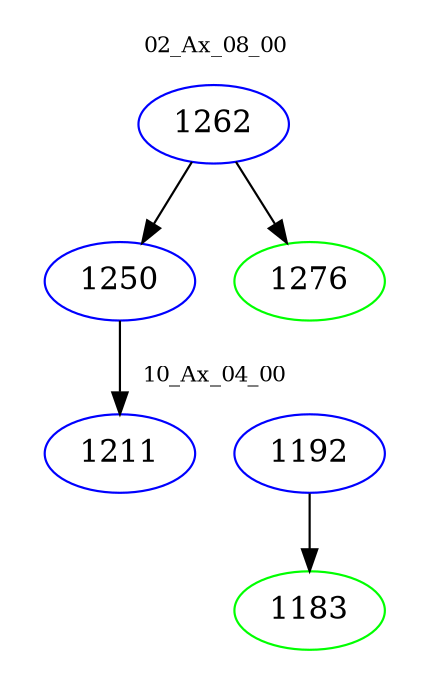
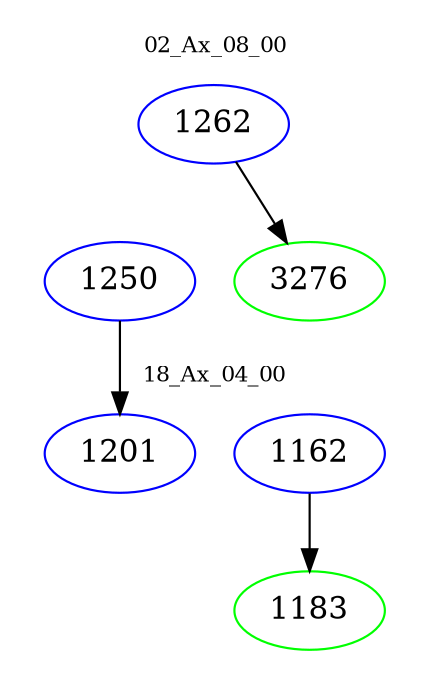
(173, 193) -> none
(310, 281) -> (310, 281)
(215, 376) -> (215, 376)
(120, 454) -> (120, 454)
(310, 454) -> (310, 454)
